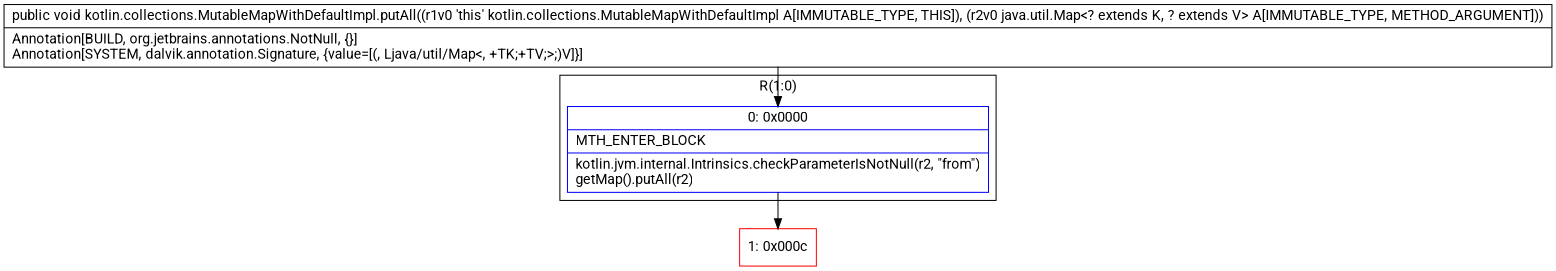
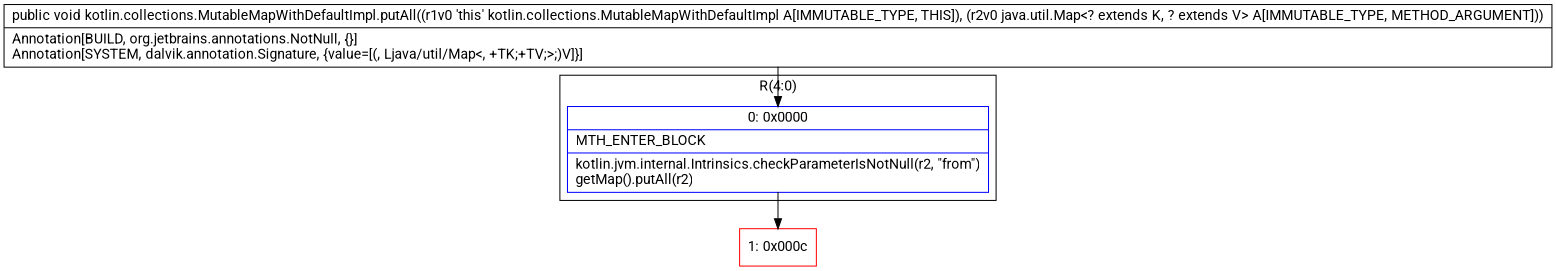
(778, 87) -> (778, 87)
